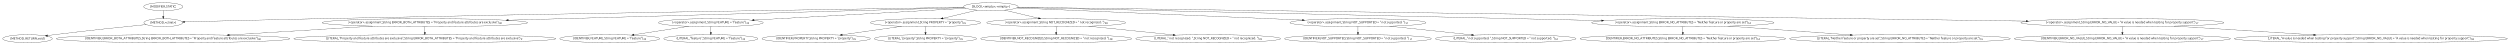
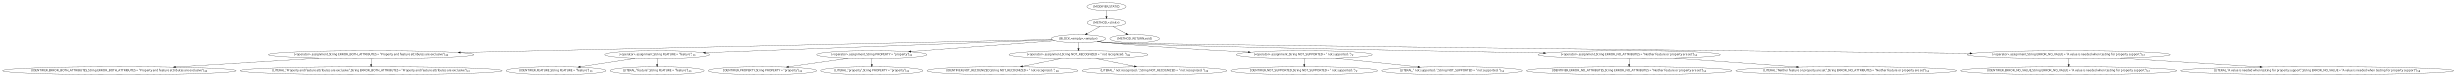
(574, 14) -> (1094, 30)
